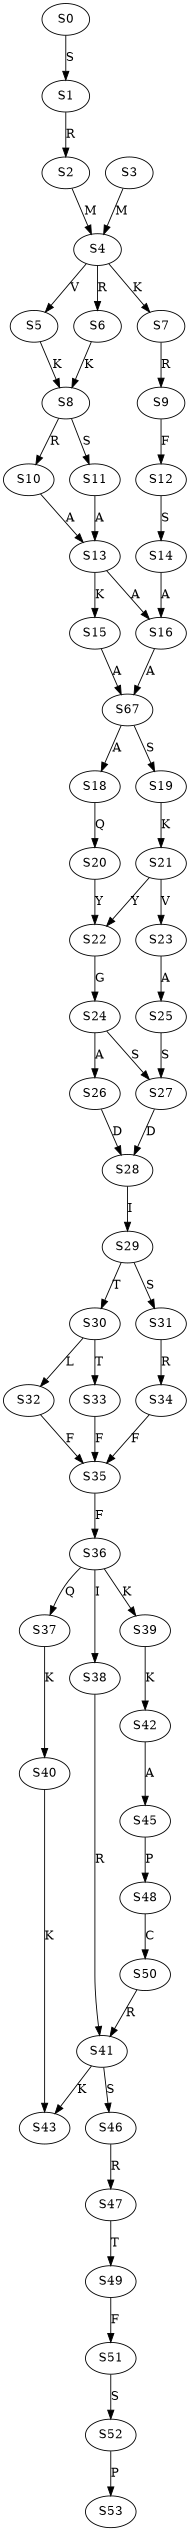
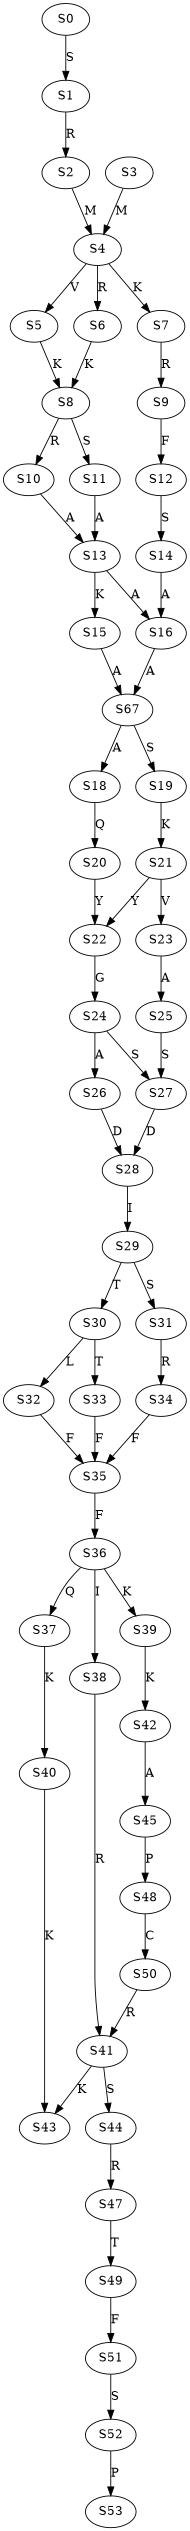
(111, 2128) -> (111, 2128)
